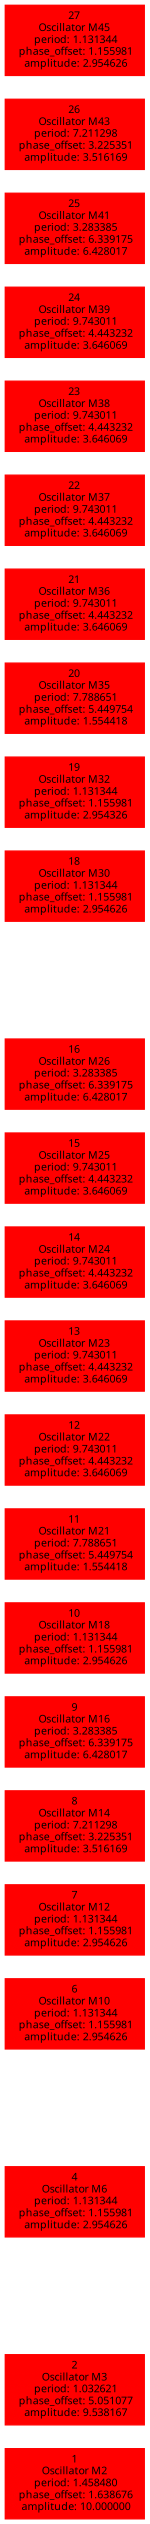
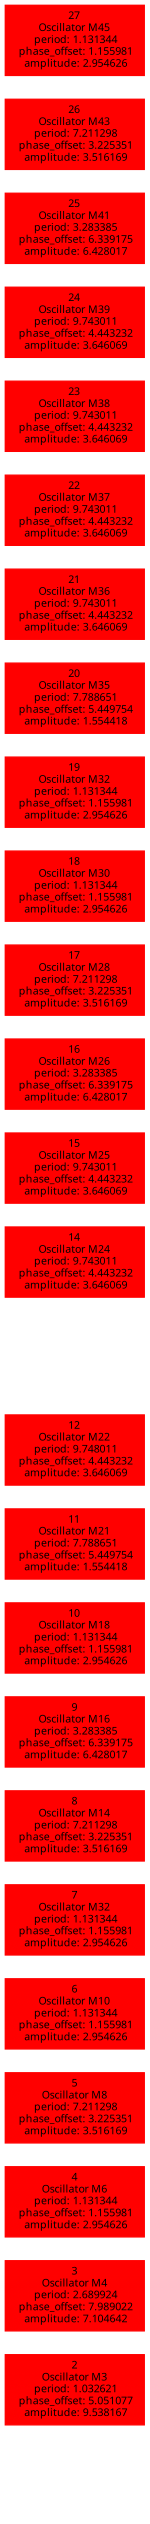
(75, 815) -> (75, 815)
none -> (75, 980)
(75, 1356) -> none
(75, 1449) -> (75, 1449)
(75, 1907) -> (75, 1907)
none -> (75, 2108)
none -> (75, 2296)
(75, 2484) -> none
